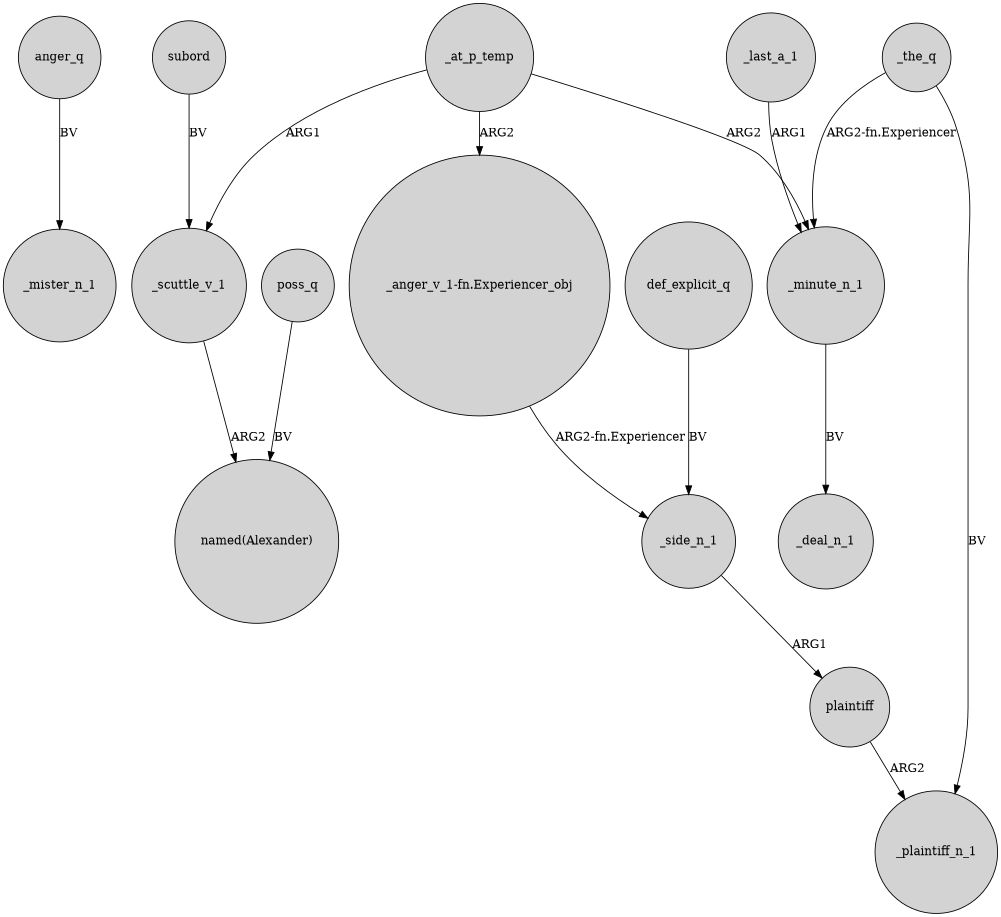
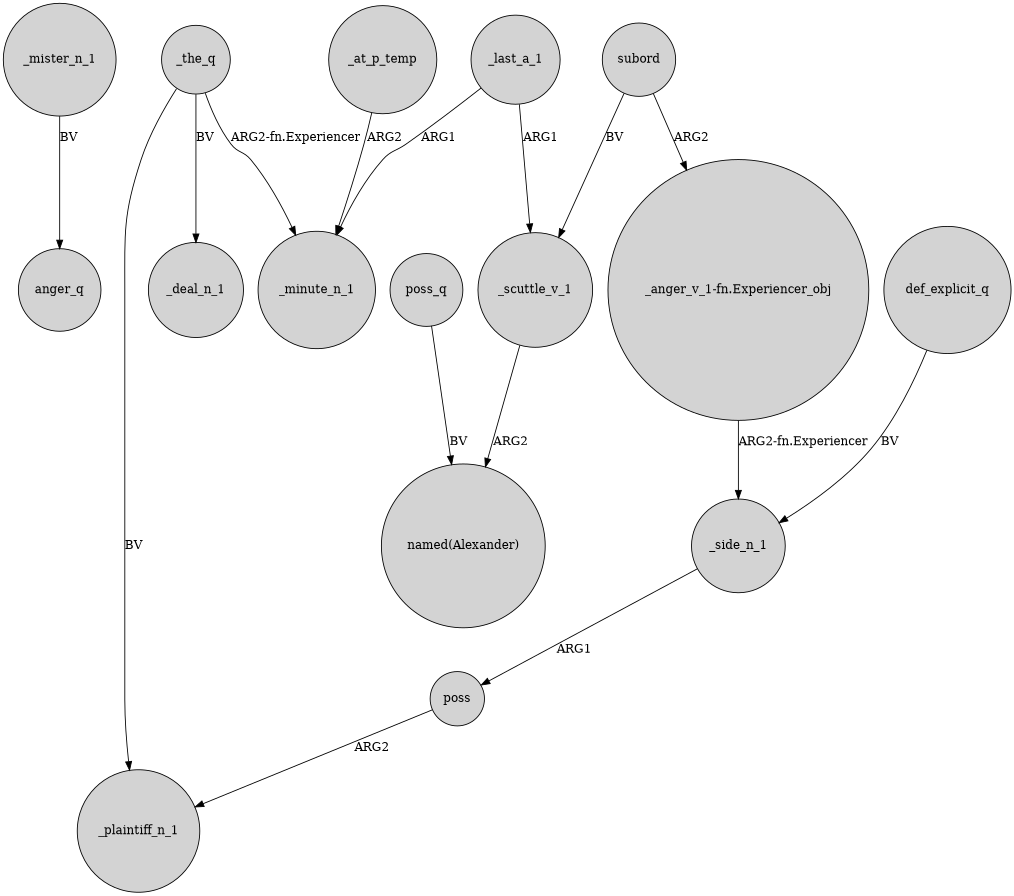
(299, 122) -> (524, 164)
(480, 129) -> (668, 128)
(60, 160) -> (60, 178)
(826, 415) -> (196, 164)
(850, 707) -> (457, 699)
